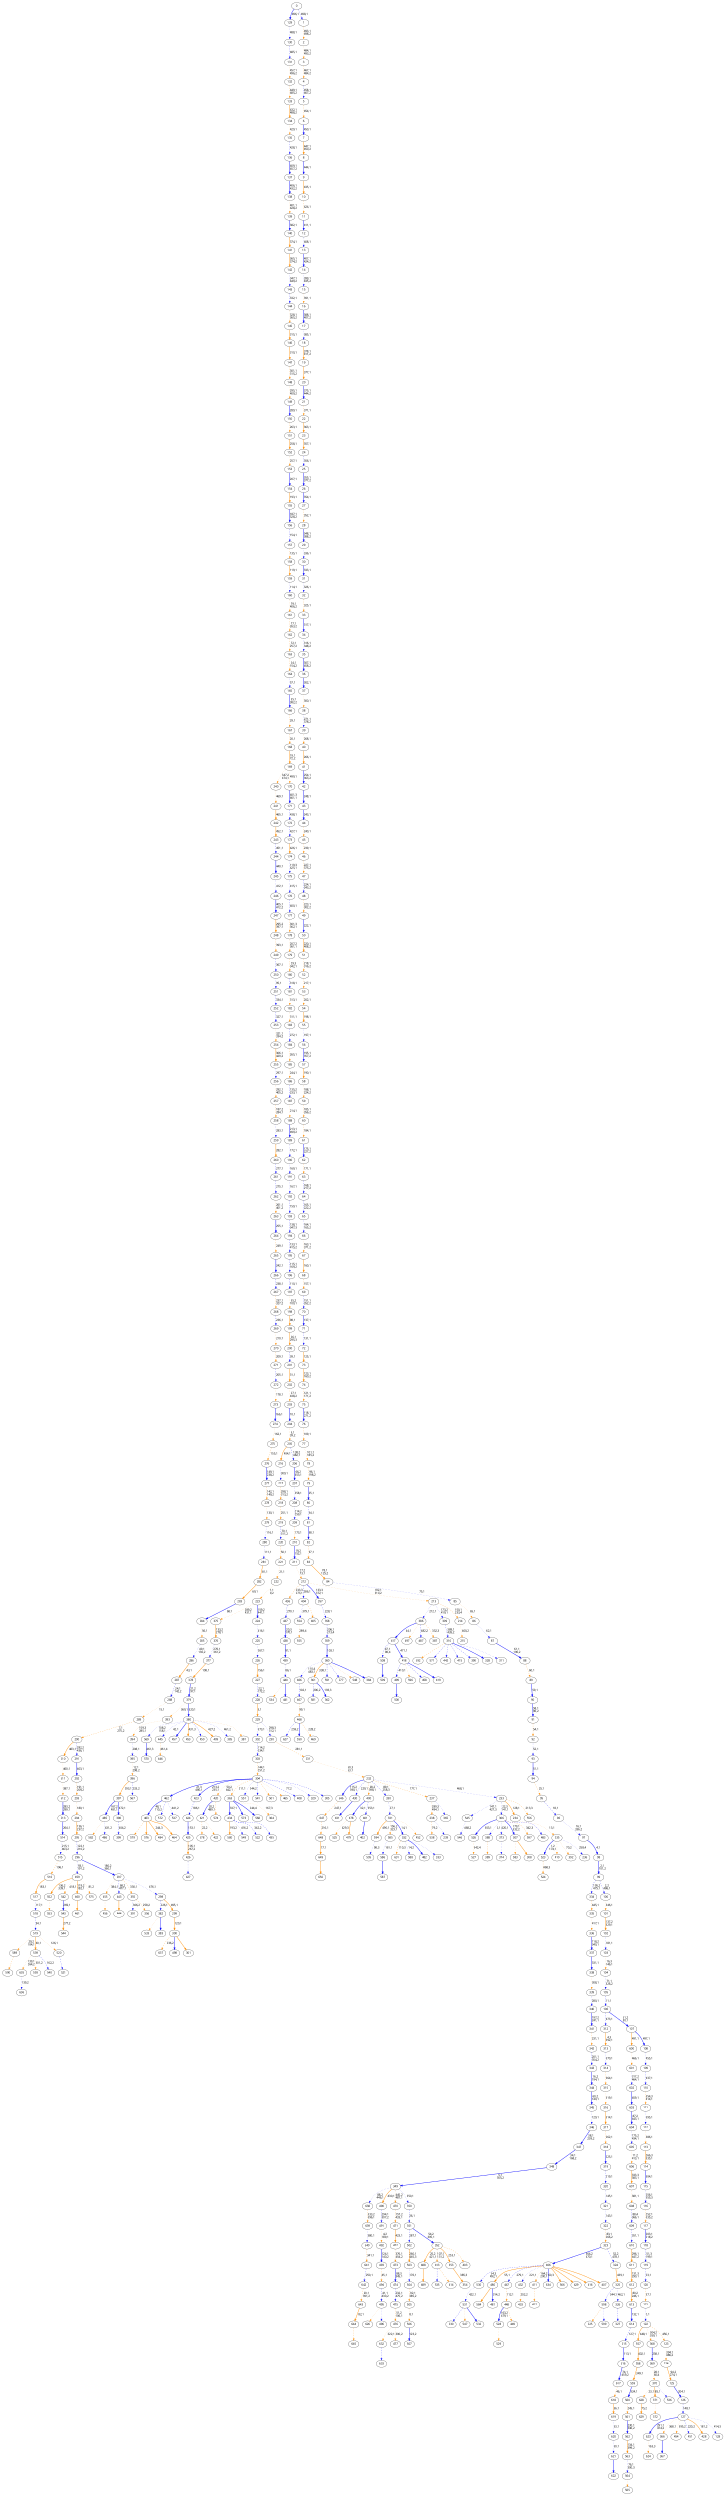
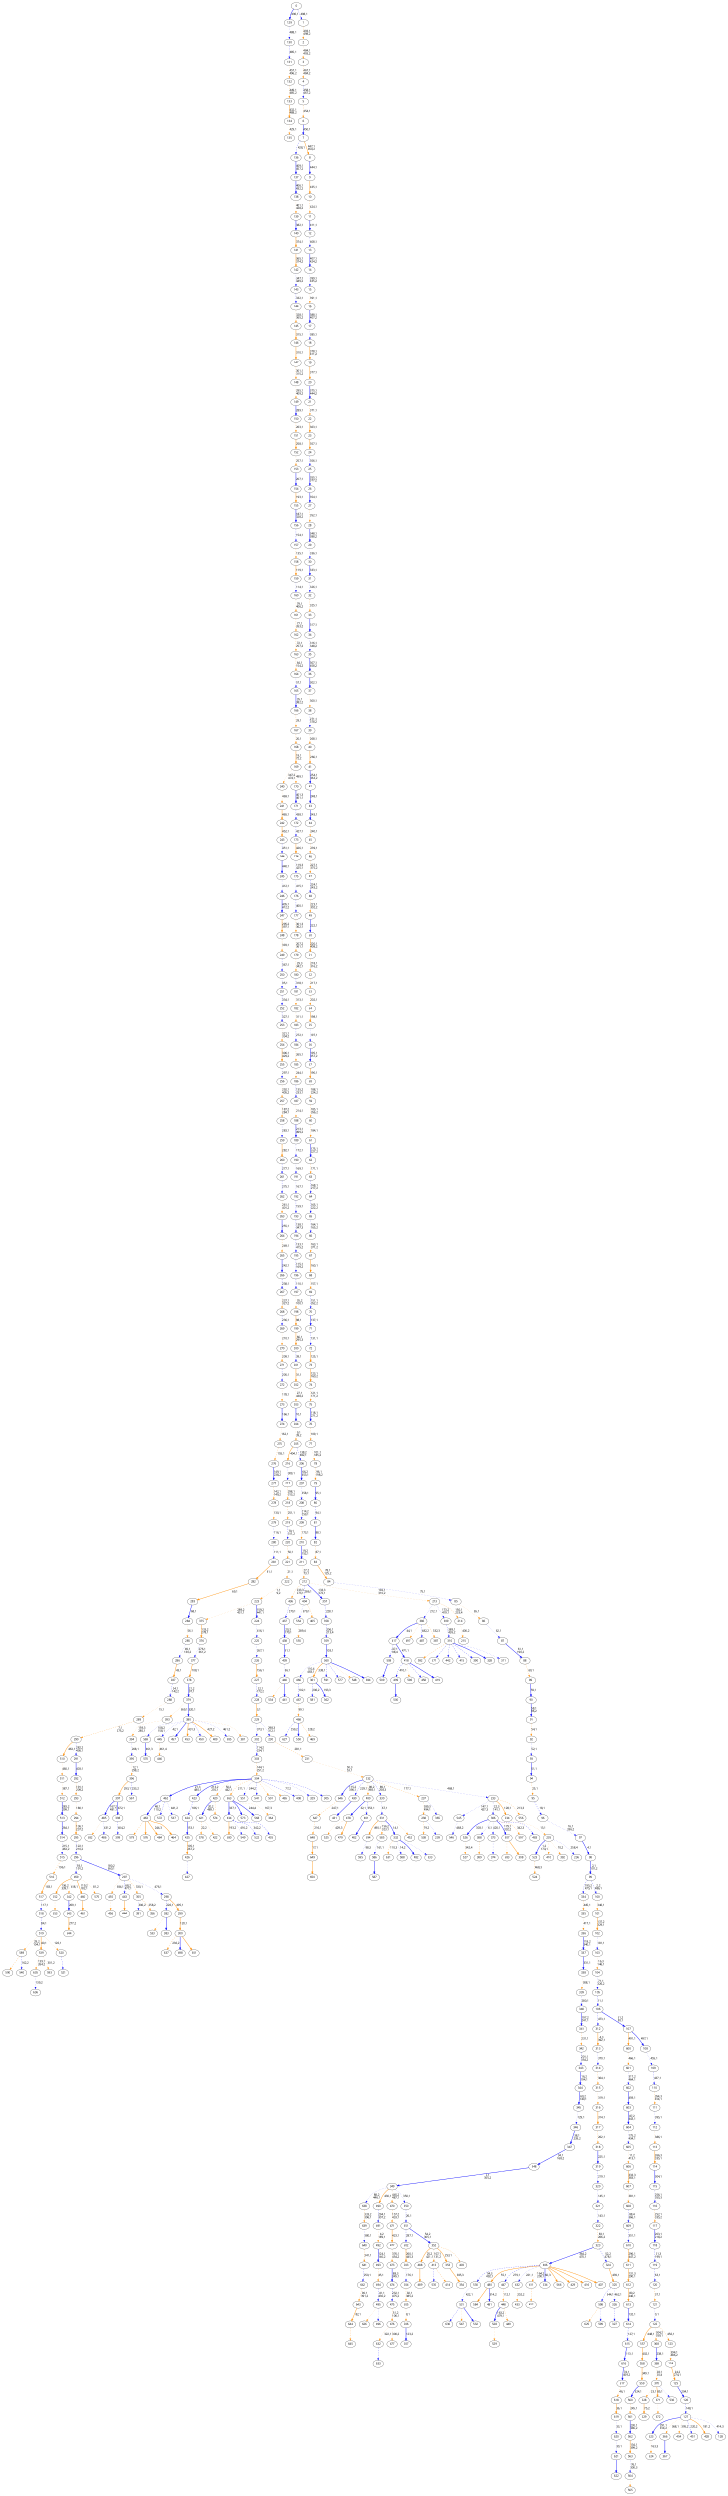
(290, 147) -> (297, 146)
(44, 1961) -> (22, 1962)
